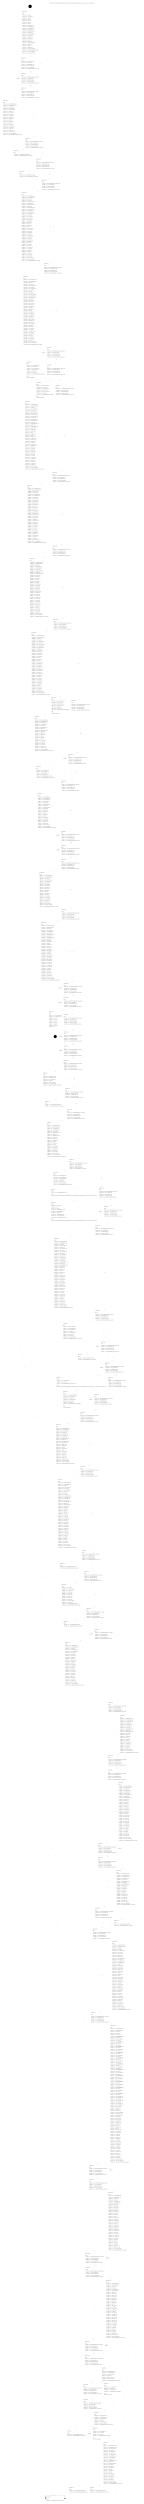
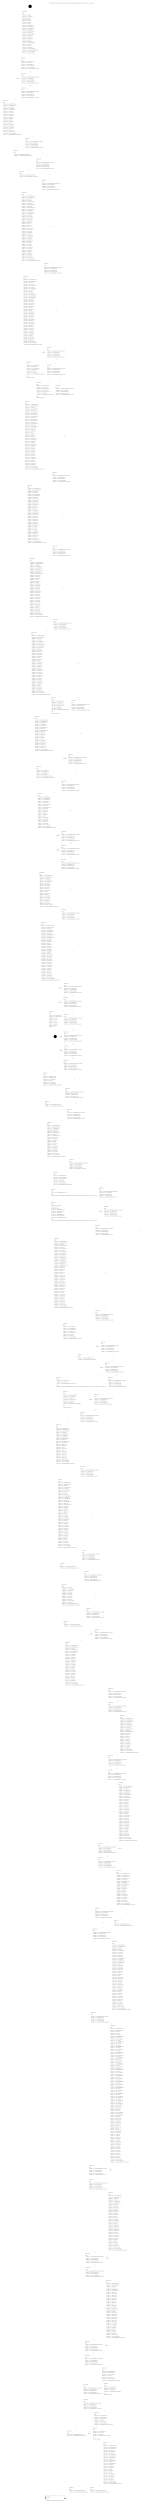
none -> (117, 1693)
